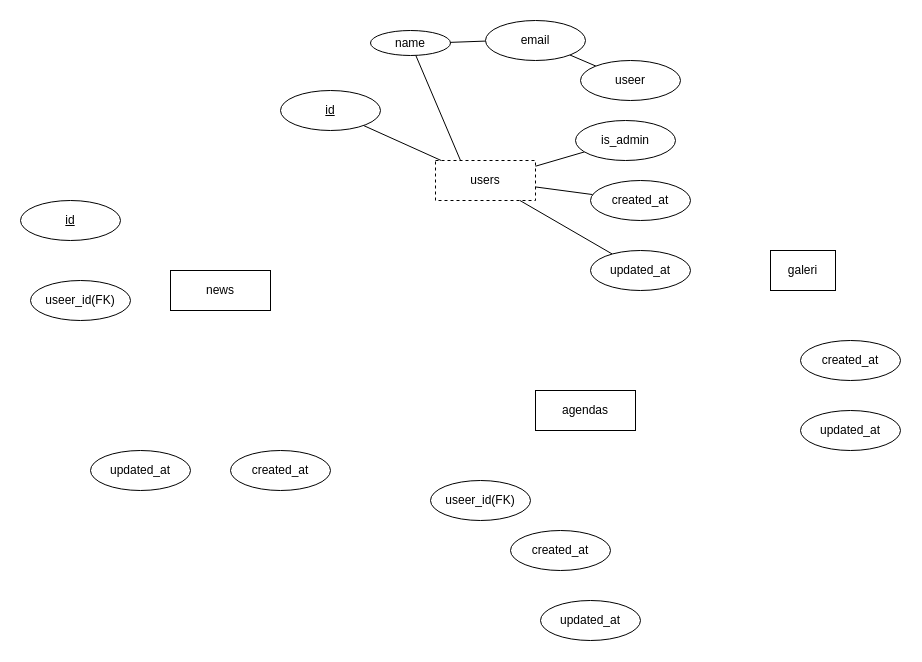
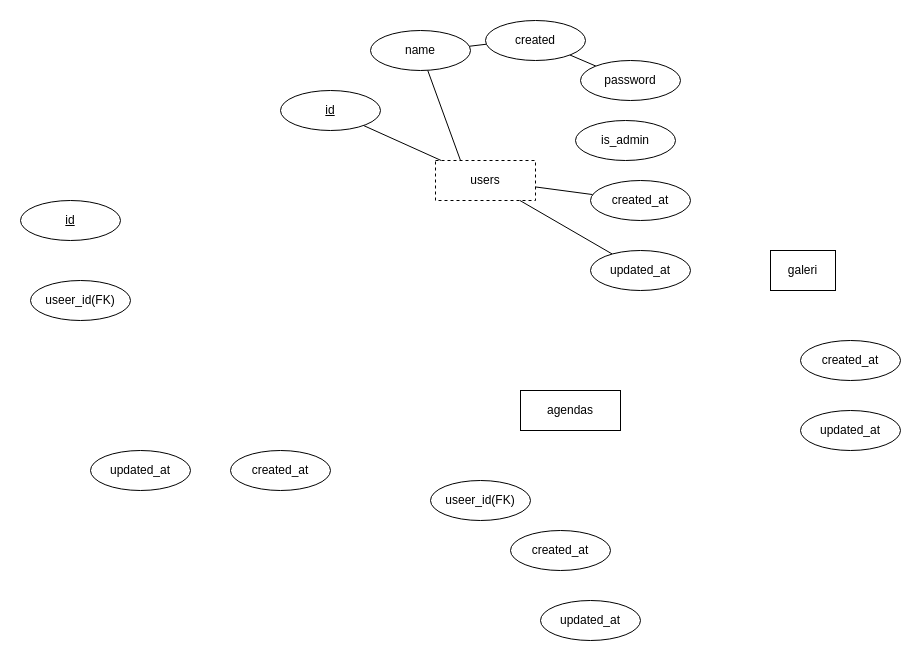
(536, 41) -> (536, 41)
(411, 43) -> (421, 51)
(631, 81) -> (631, 81)
(560, 159) -> none
(221, 291) -> none
(586, 411) -> (571, 411)
